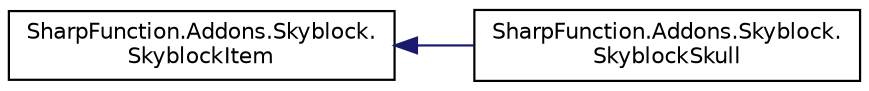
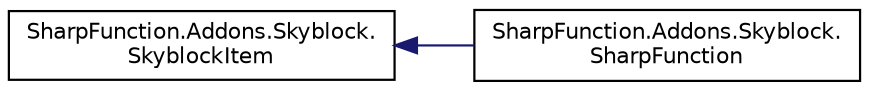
(667, 45) -> (667, 45)
